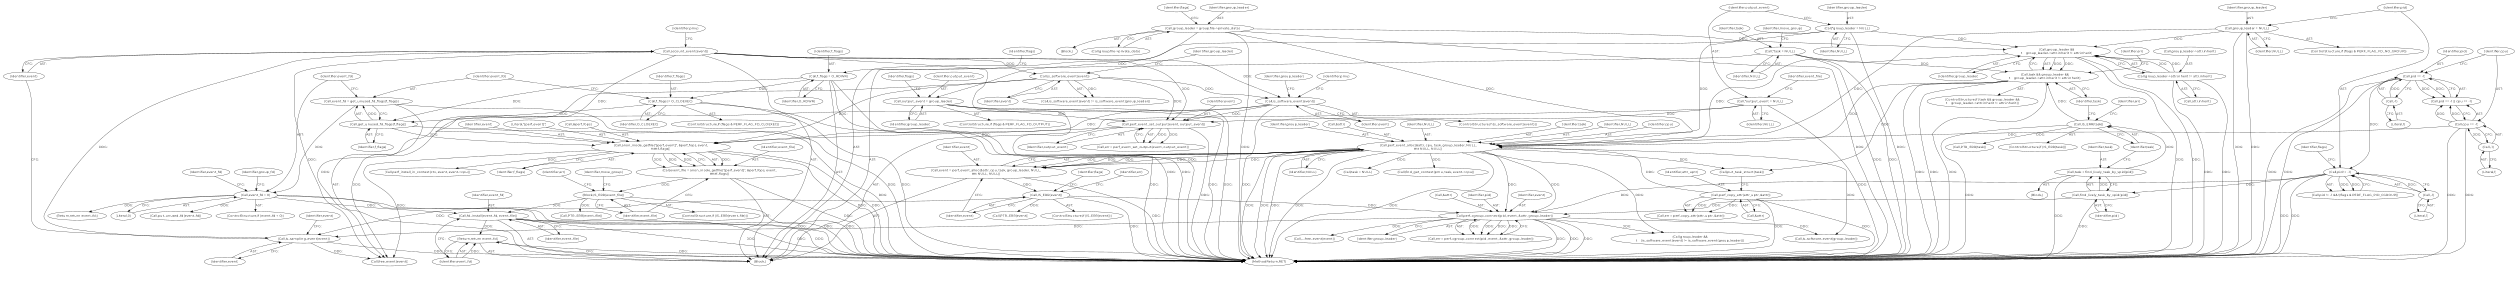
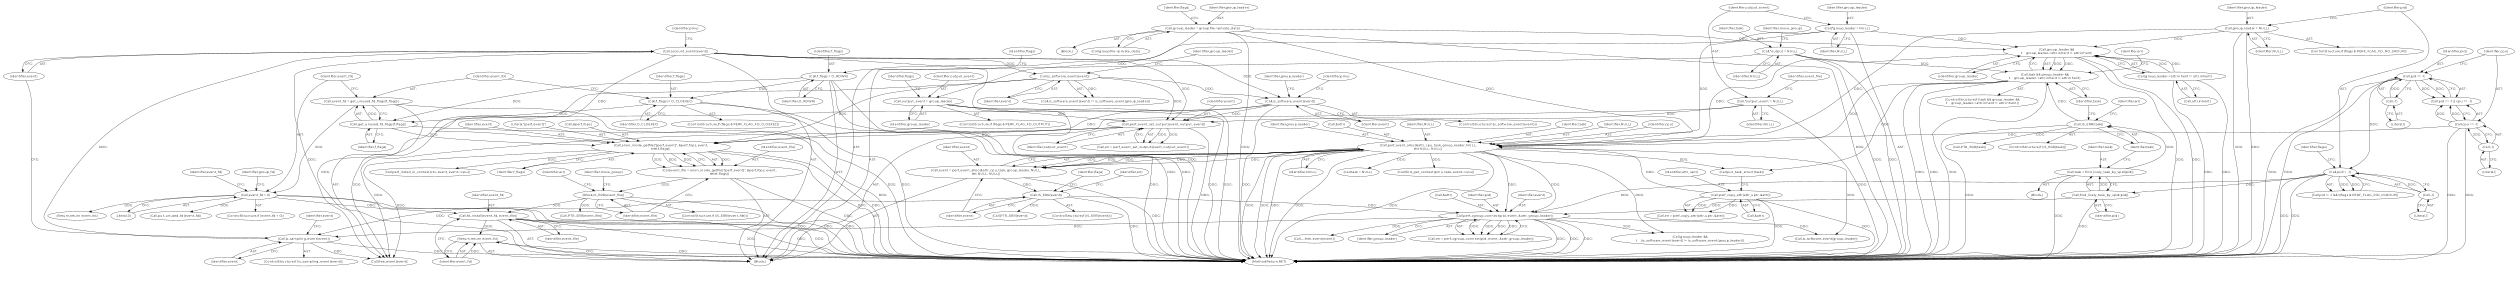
(1780, 51) -> (1780, 51)
(2190, 51) -> none
none -> (693, 136)
(1902, 147) -> (1902, 147)
none -> (304, 262)
